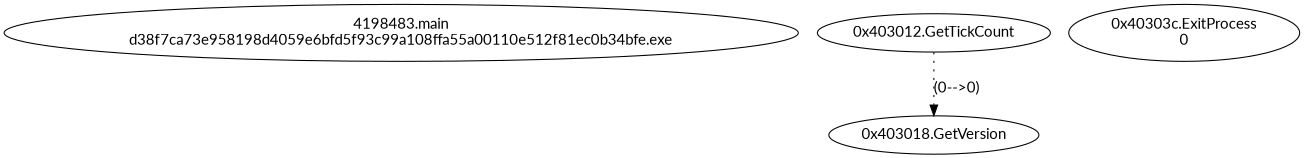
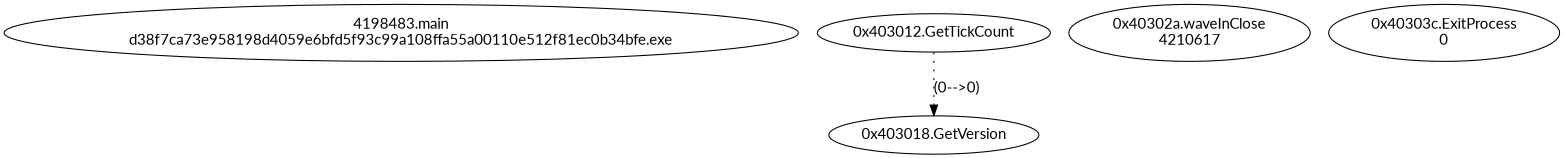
none -> (1189, 33)
